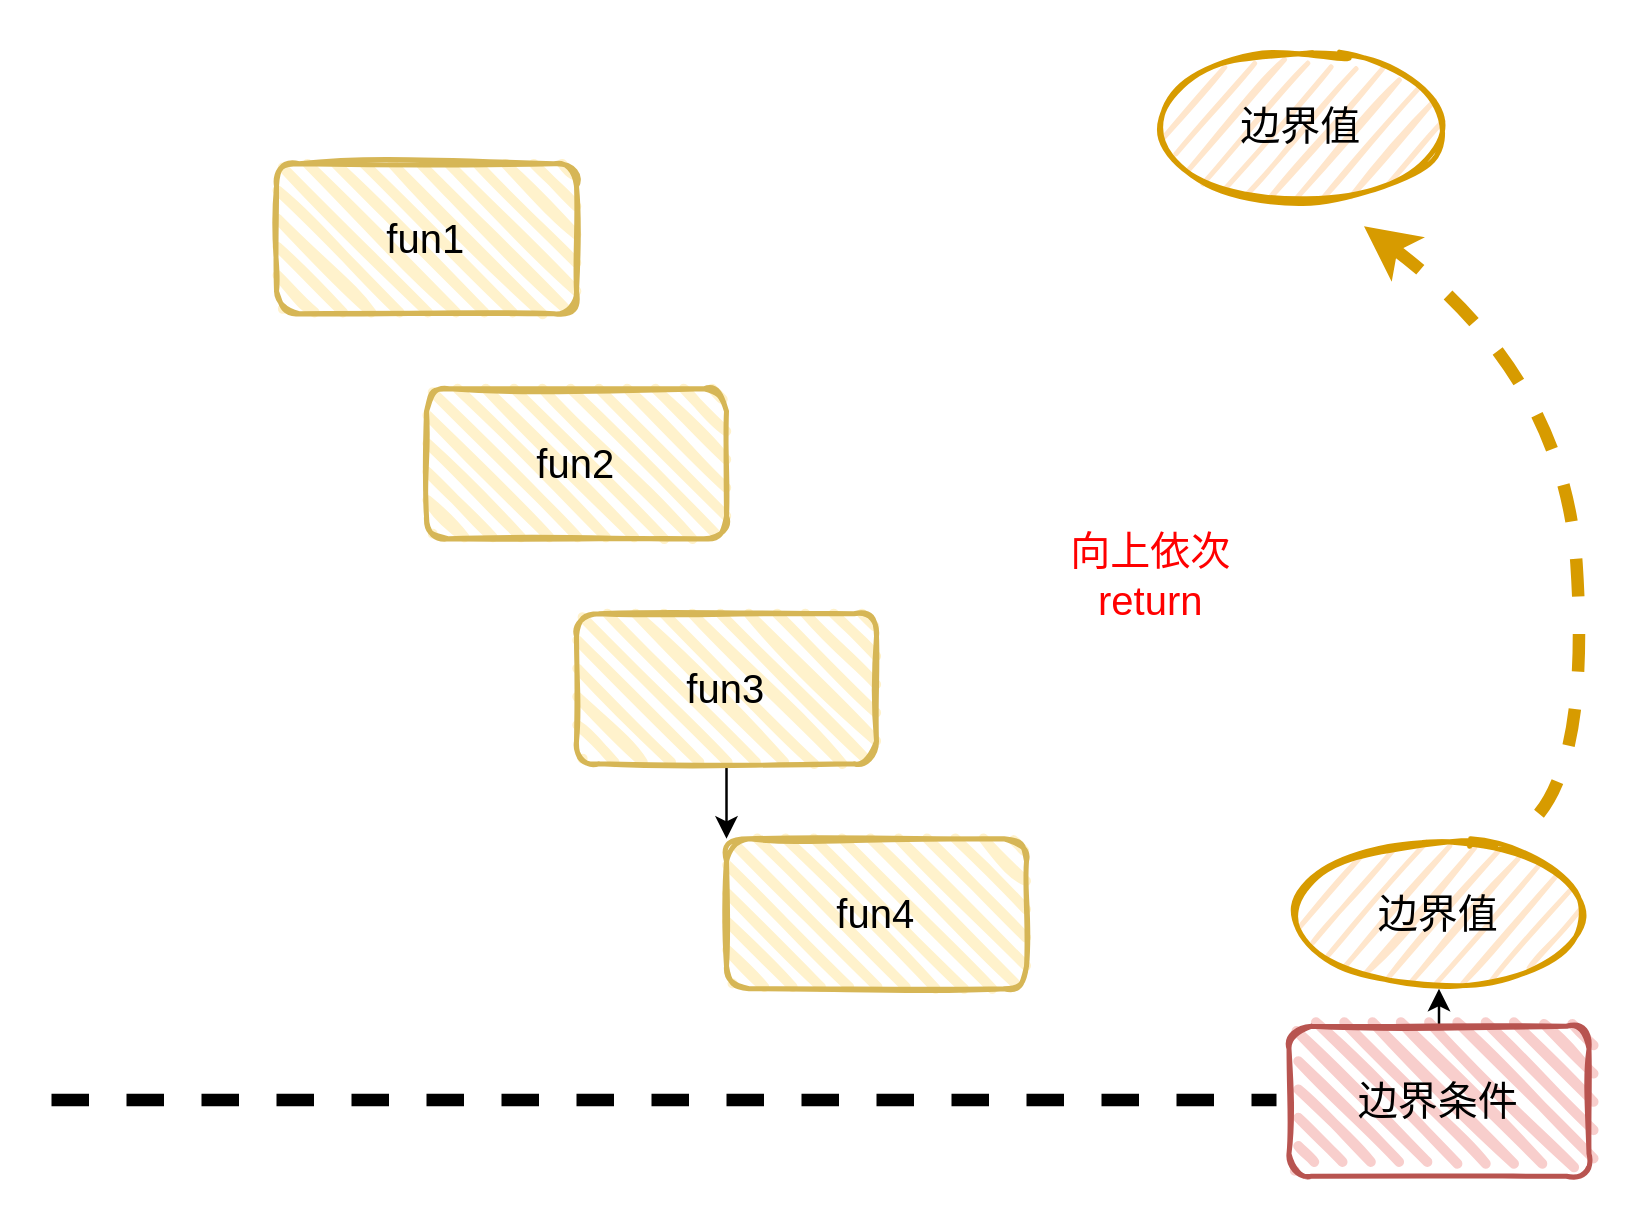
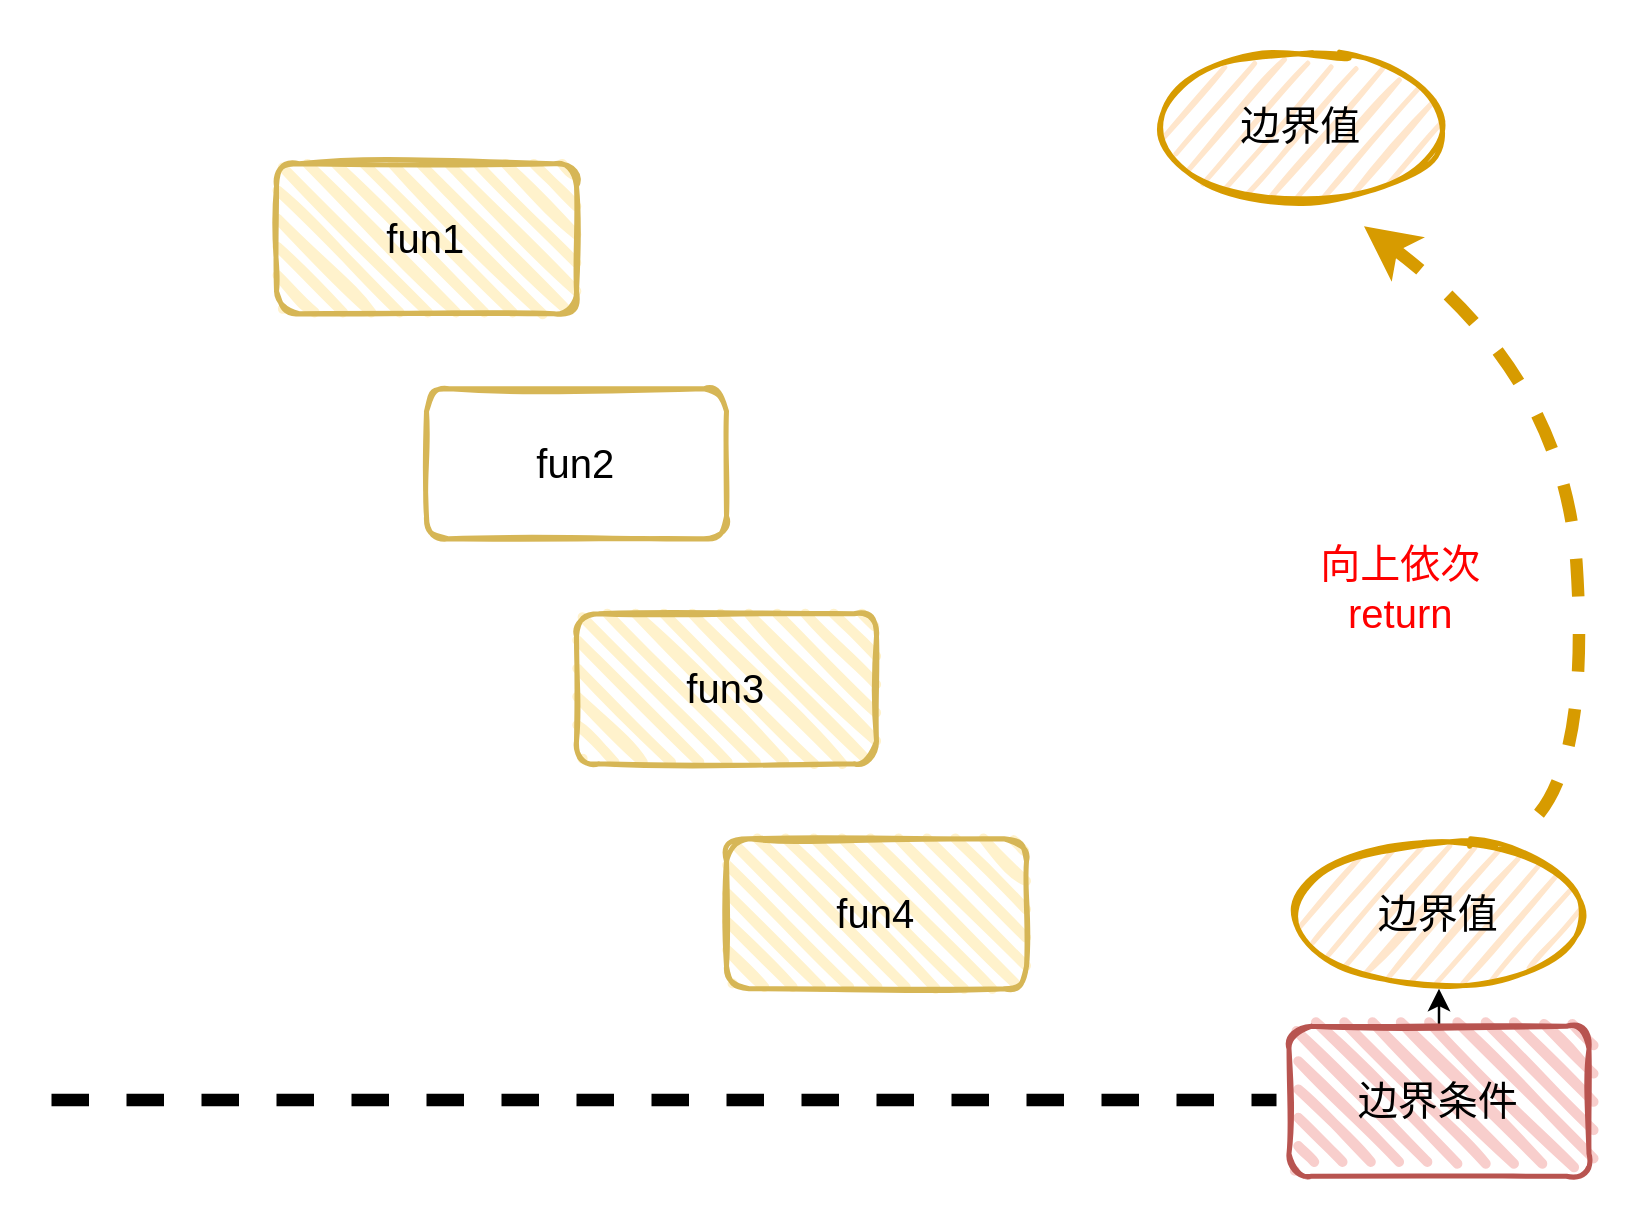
(576, 464) -> (576, 464)
(1151, 576) -> (1401, 589)
(726, 794) -> none
